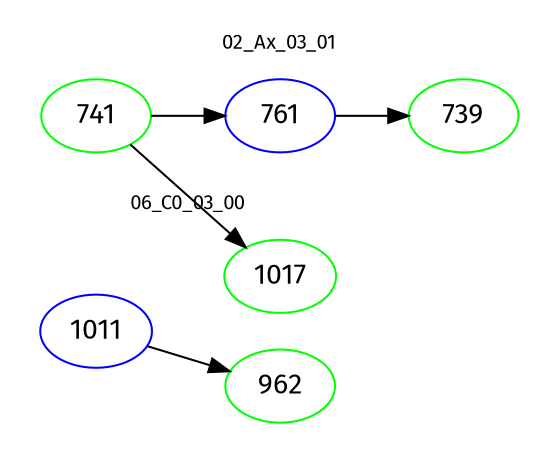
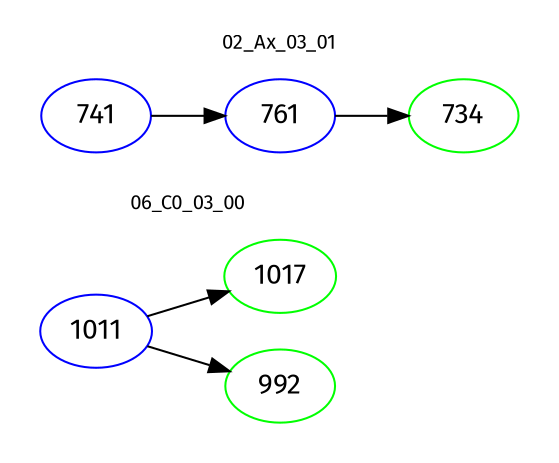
(96, 116) -> (96, 116)
(464, 116) -> (464, 116)
(190, 198) -> (178, 307)
(280, 386) -> (280, 386)
